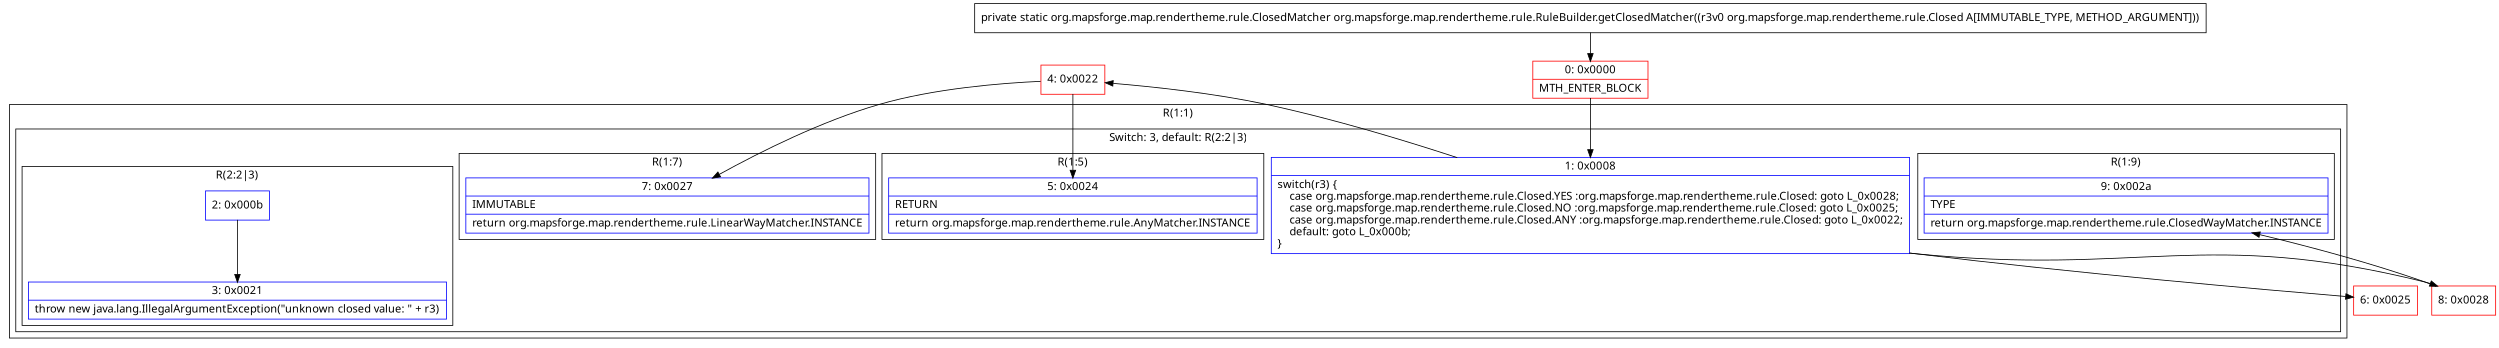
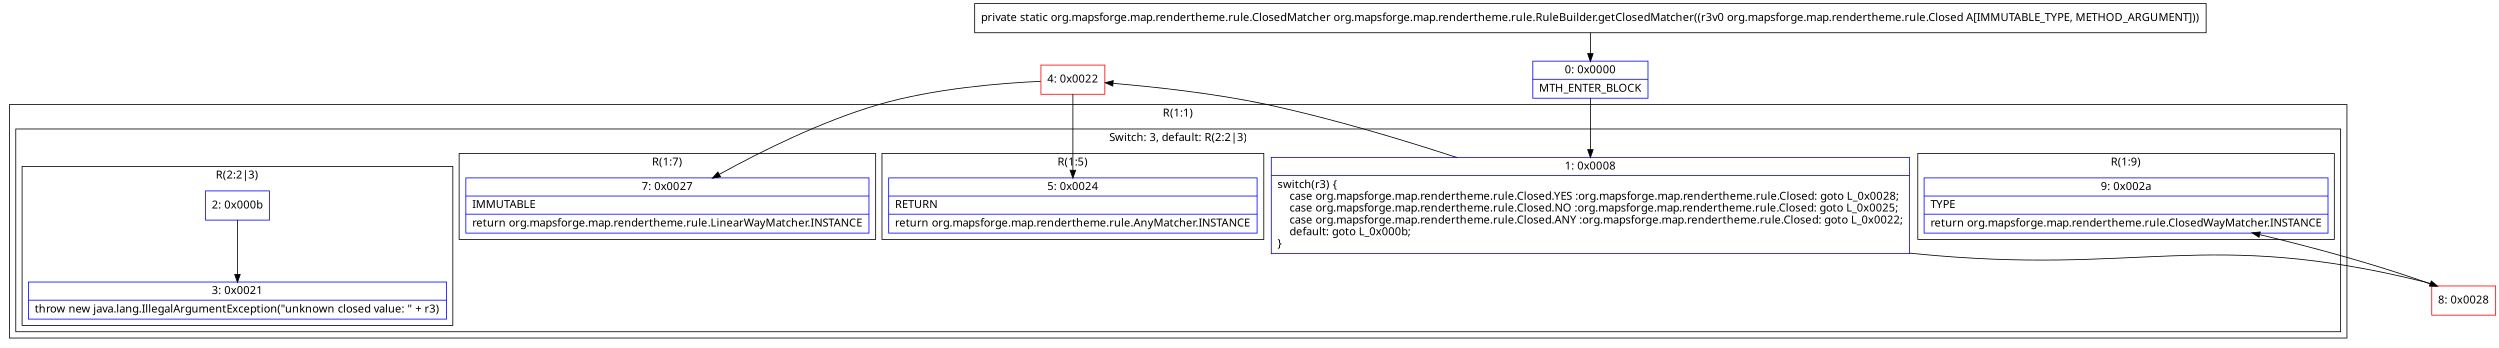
(1590, 80) -> (1590, 80)
(2386, 301) -> none
